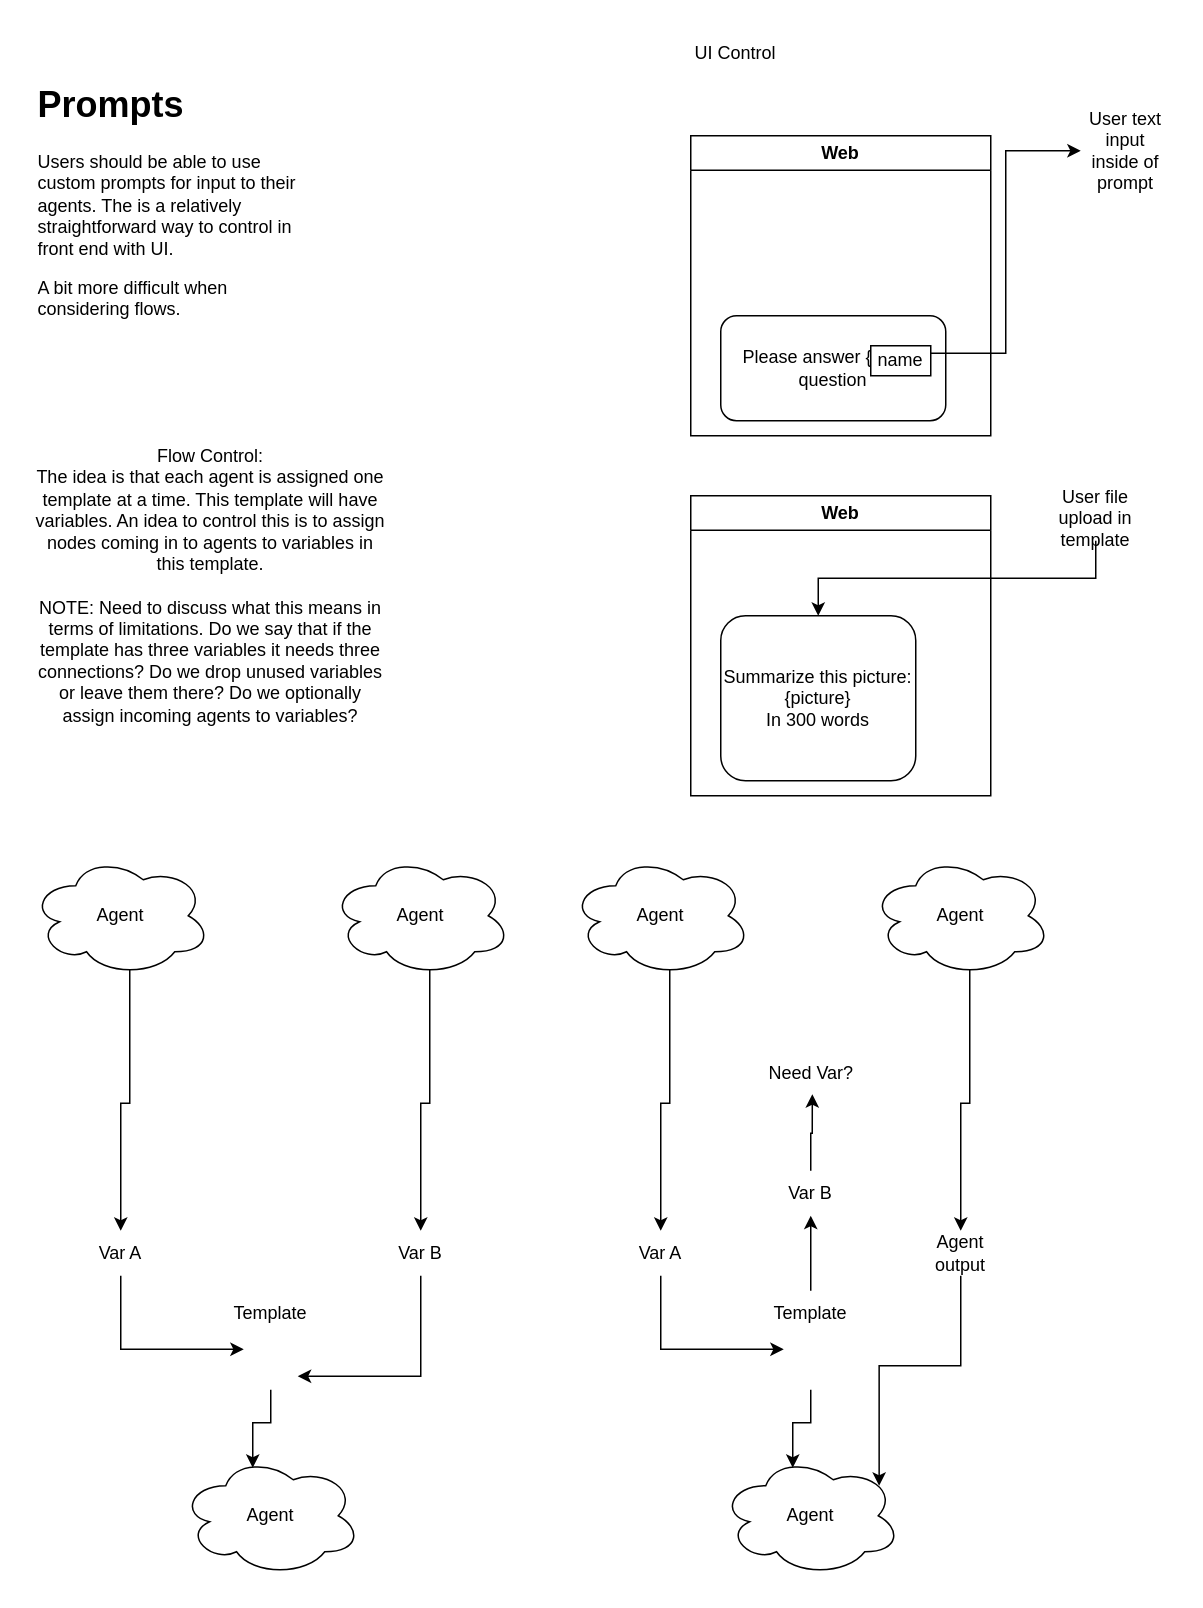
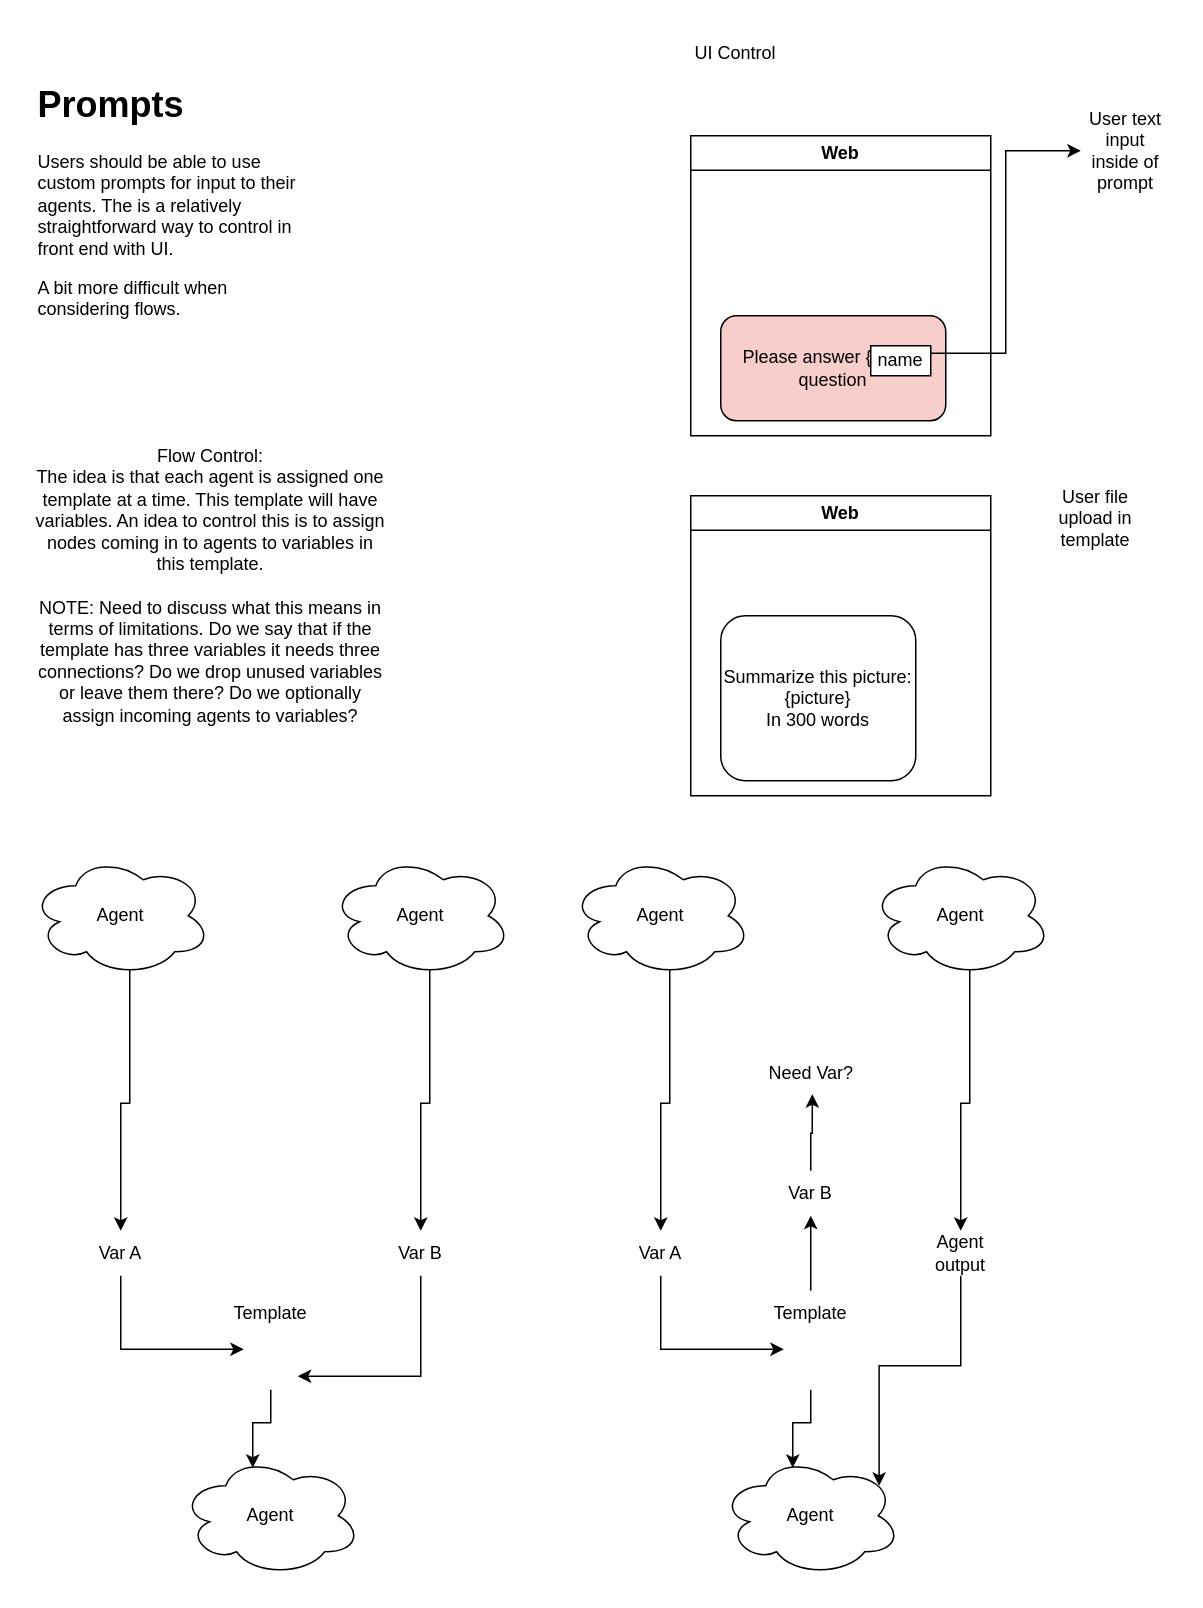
(833, 368) -> (833, 368)
(963, 578) -> none
